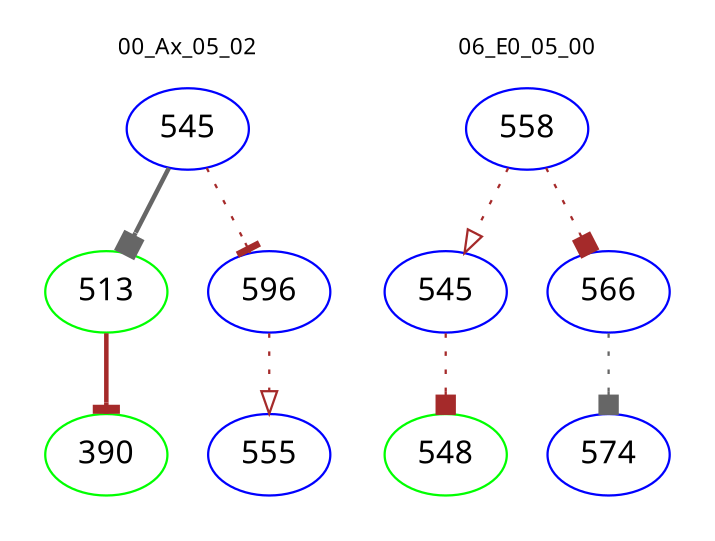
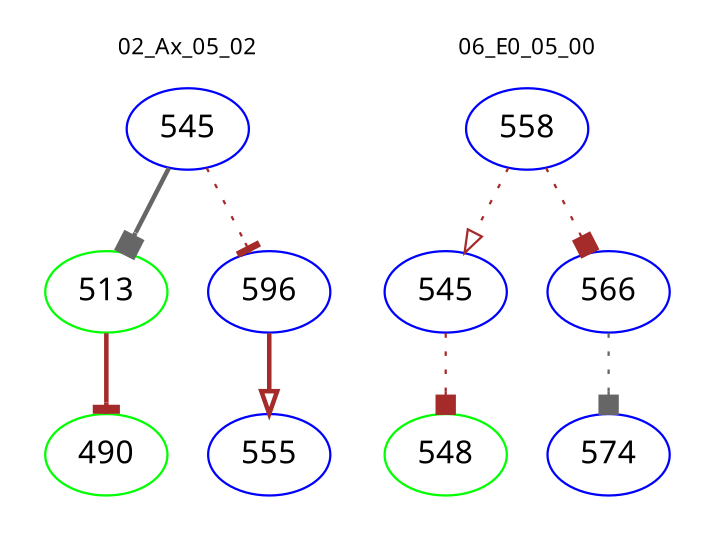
(188, 49) -> (188, 49)
(269, 362) -> (269, 362)
(106, 455) -> (106, 455)
